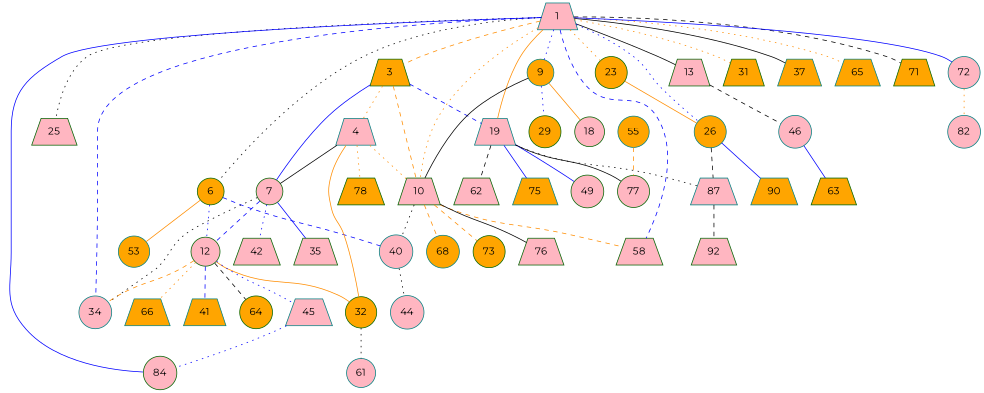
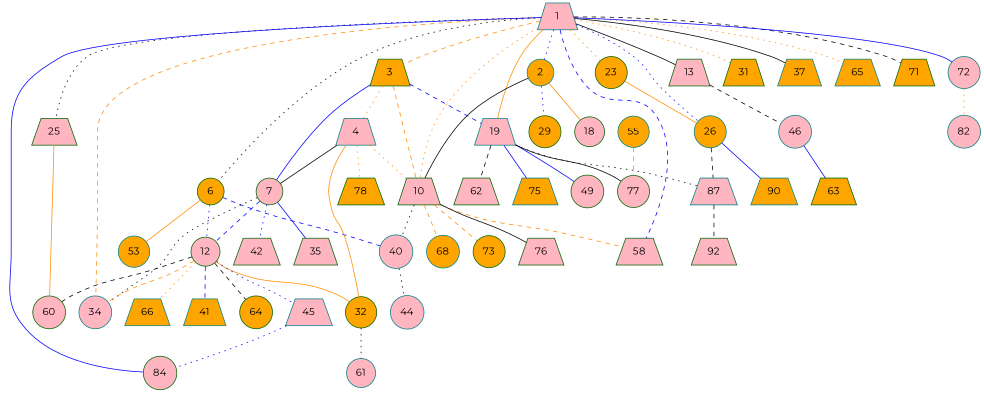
(223, 53) -> (223, 53)
(540, 73) -> (540, 73)
none -> (49, 312)
